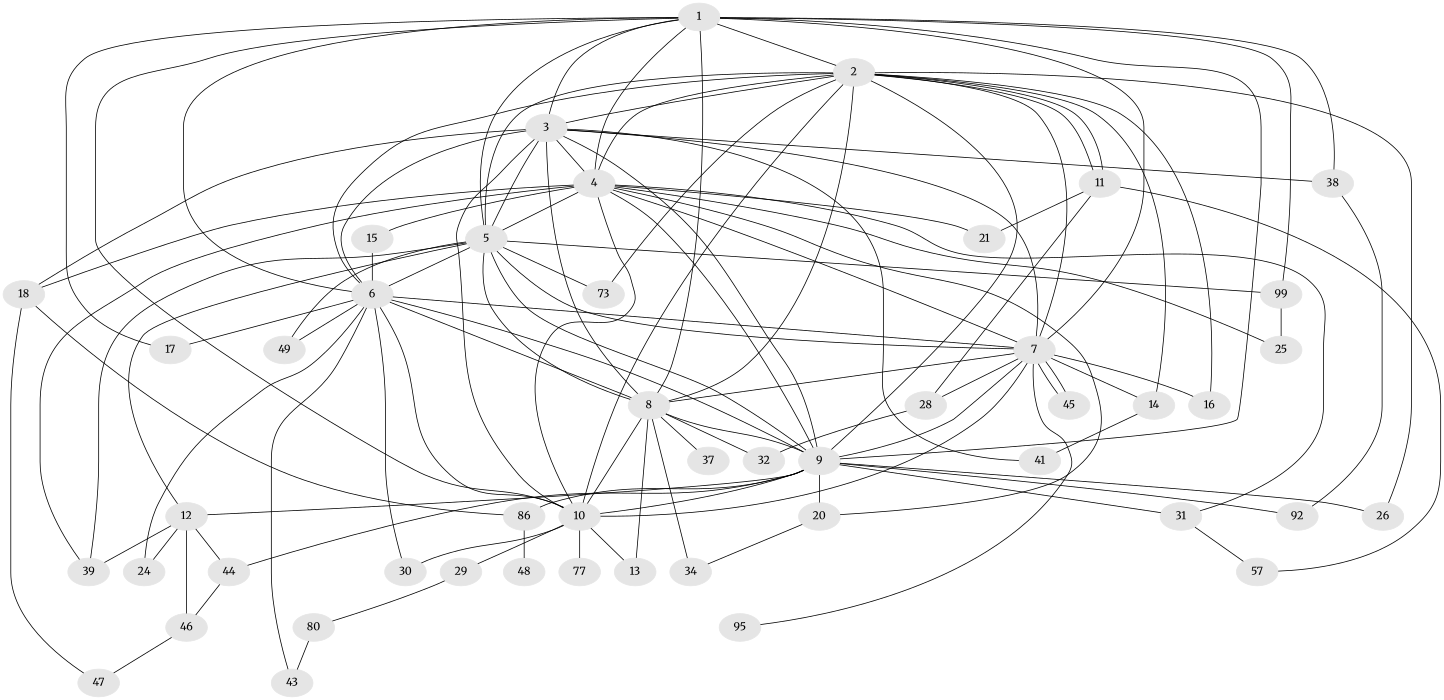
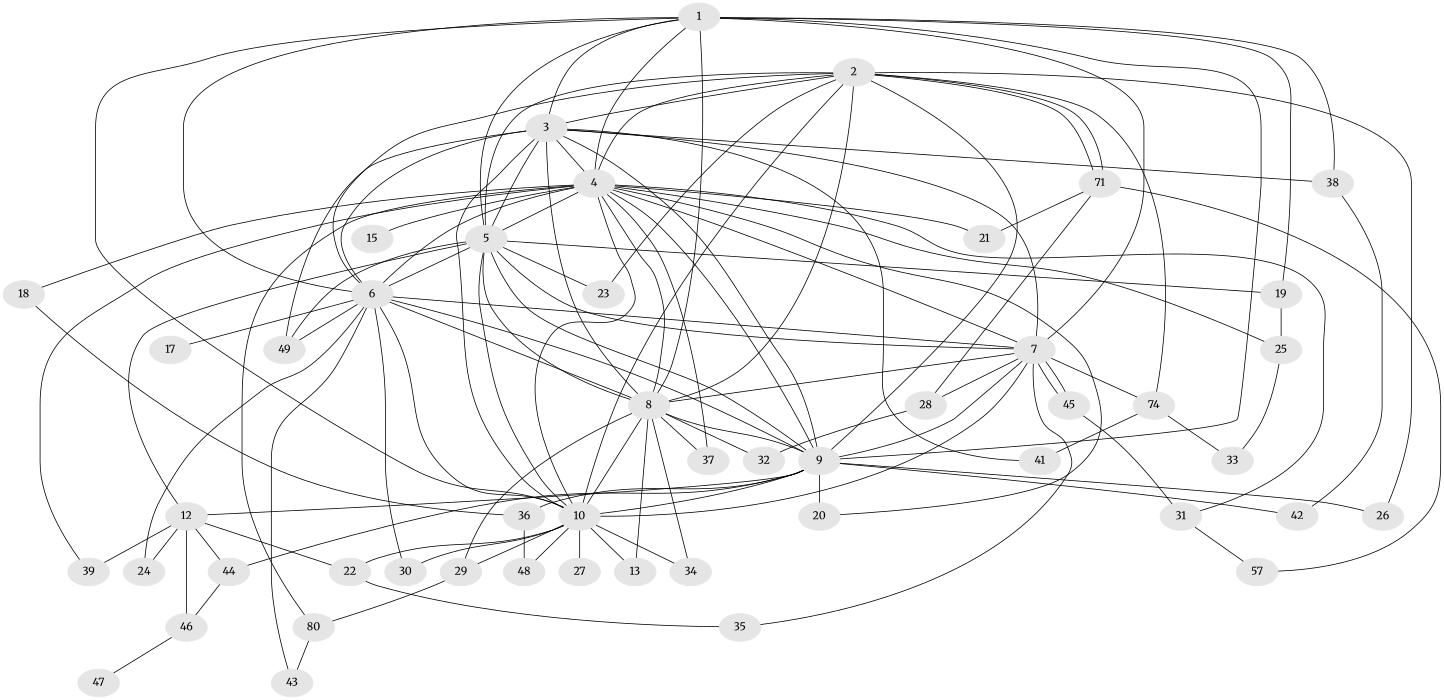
(212, 34) -> none
(777, 45) -> none
(1054, 141) -> none
(269, 167) -> (387, 159)
(1100, 183) -> (1100, 183)
(372, 272) -> (471, 219)
none -> (276, 280)
none -> (659, 286)
(174, 293) -> (496, 389)
(604, 294) -> (604, 294)
(1281, 294) -> (1281, 294)
none -> (681, 310)
(1154, 405) -> (1154, 405)
(1209, 405) -> none
none -> (1233, 461)
none -> (529, 473)
(1000, 489) -> (1131, 456)
(11, 505) -> none
(524, 516) -> (524, 516)
(1297, 516) -> (1297, 516)
none -> (552, 544)
(755, 544) -> (631, 542)
none -> (350, 572)
(580, 572) -> (580, 572)
(740, 627) -> (740, 627)
